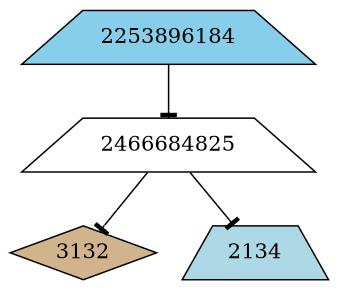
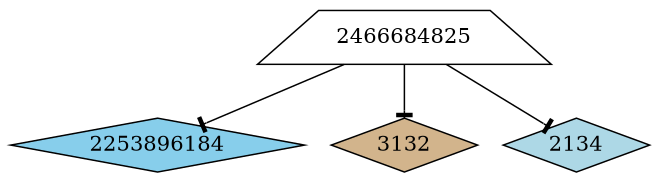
(169, 37) -> (158, 145)
(169, 88) -> (275, 94)
(255, 253) -> (576, 145)
